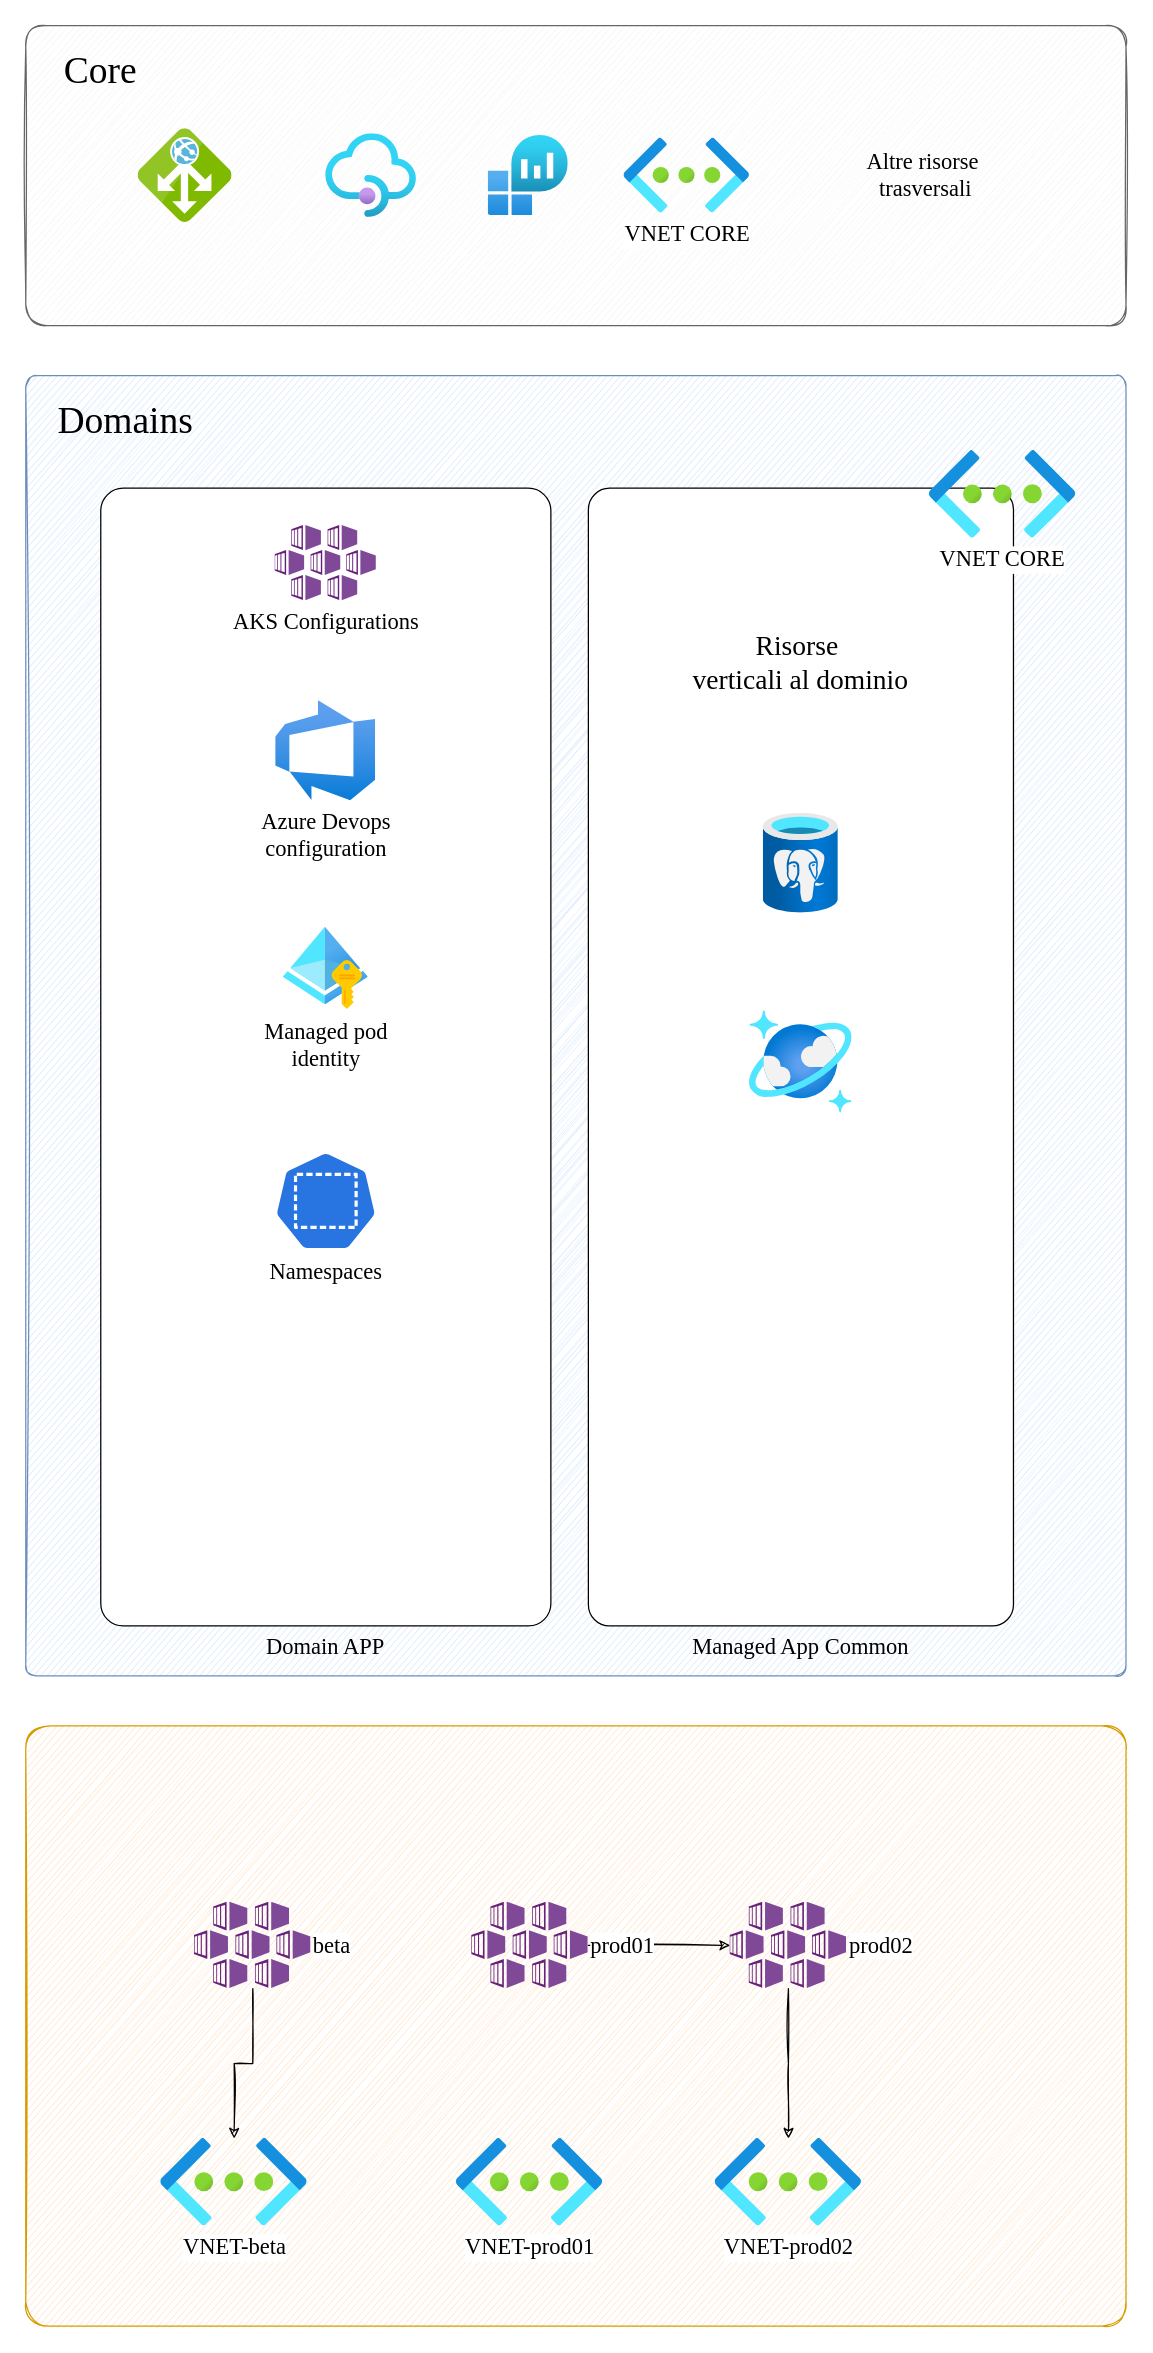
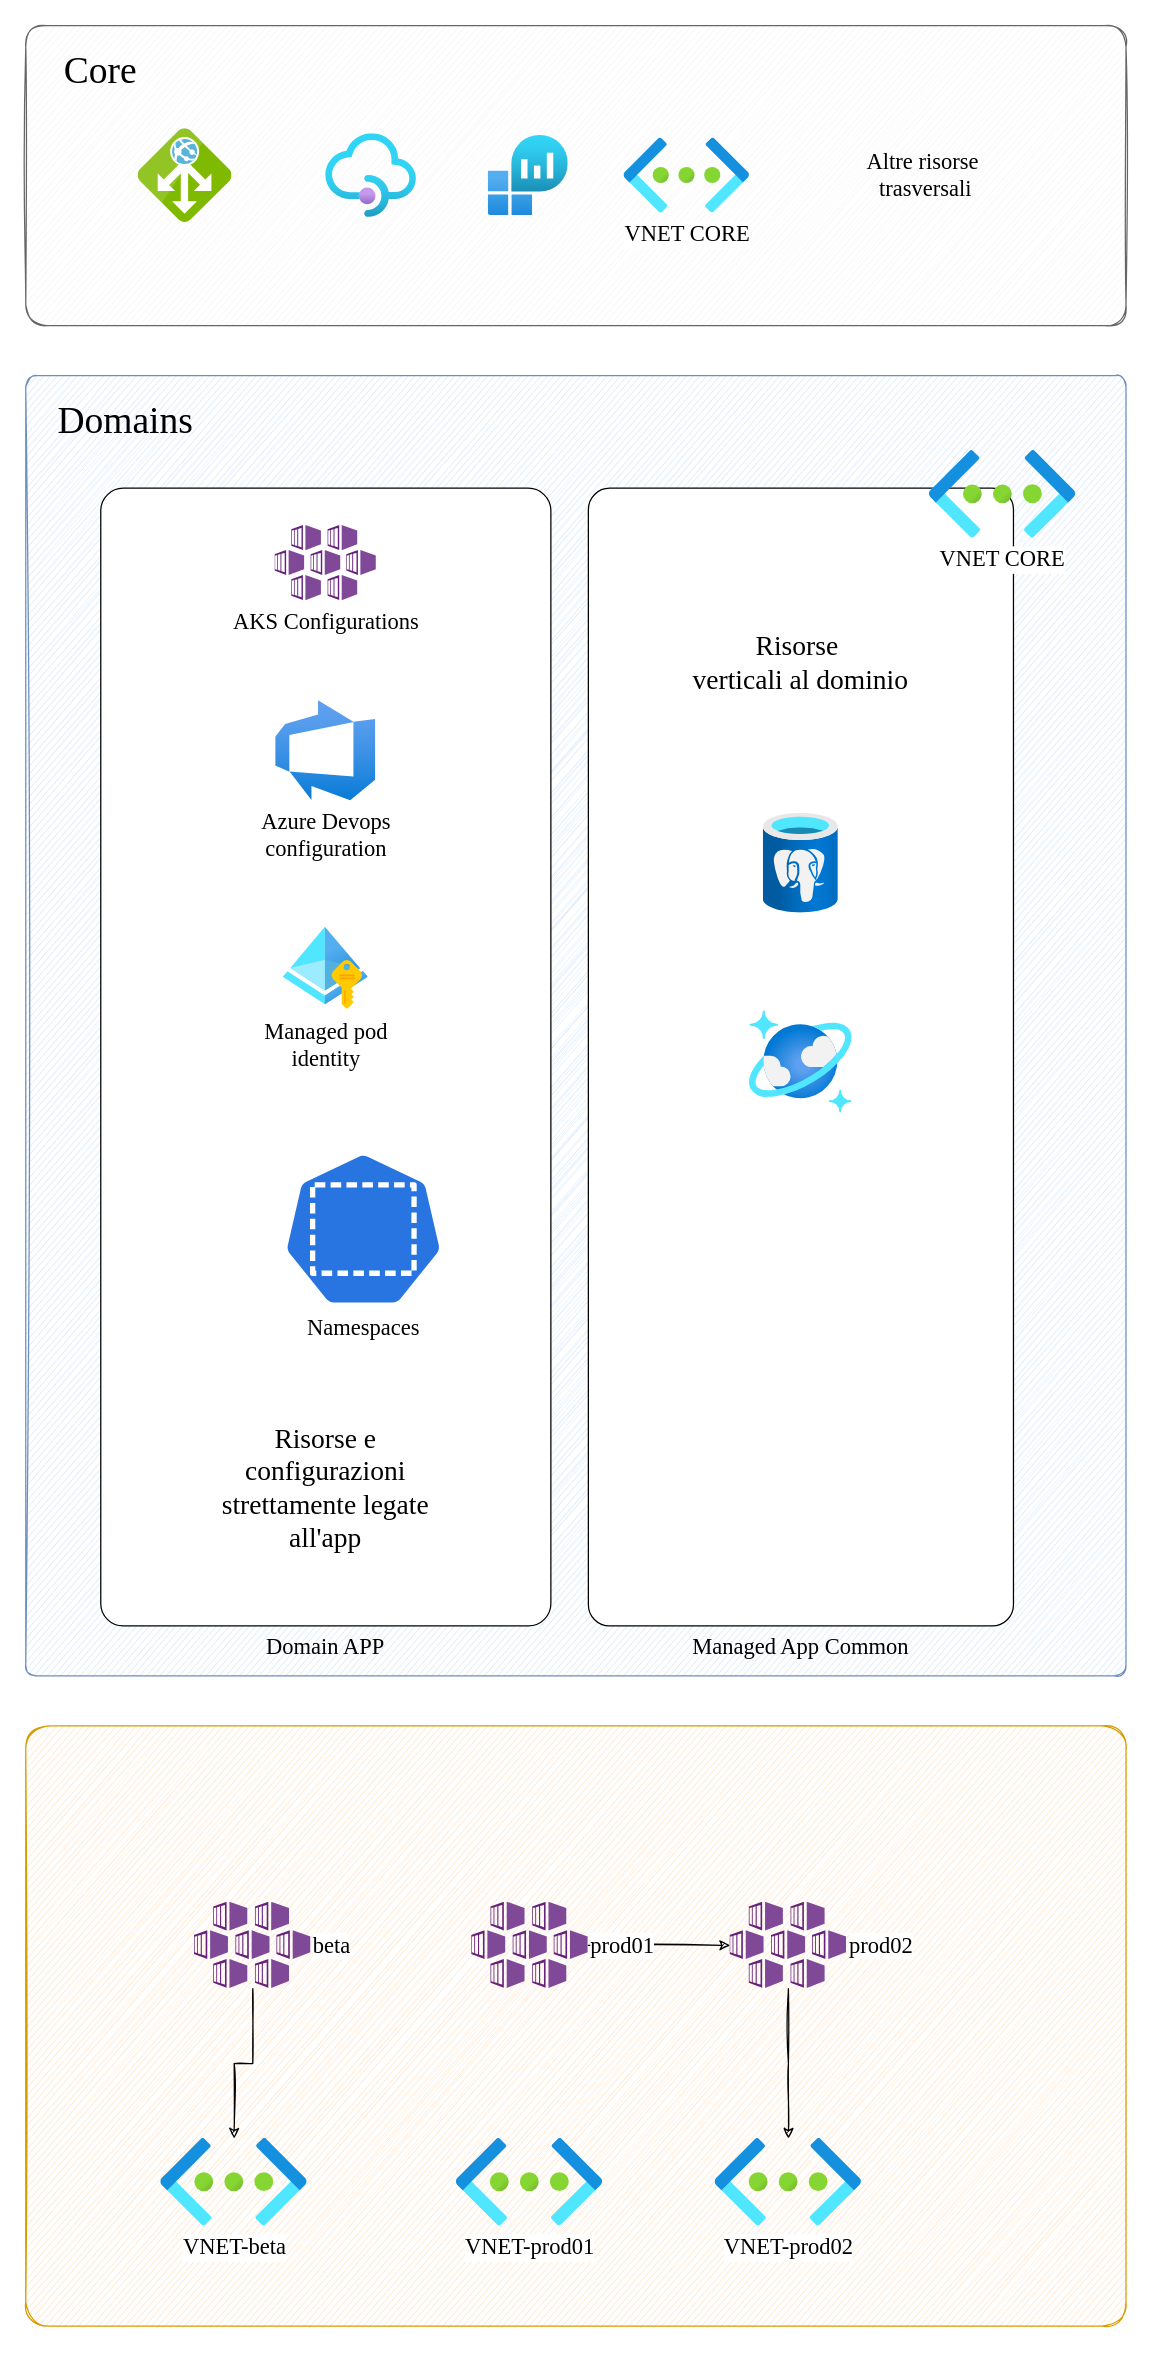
(326, 1201) -> (363, 1229)
none -> (326, 1488)
